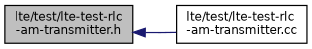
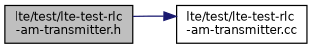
(161, 33) -> (148, 16)
